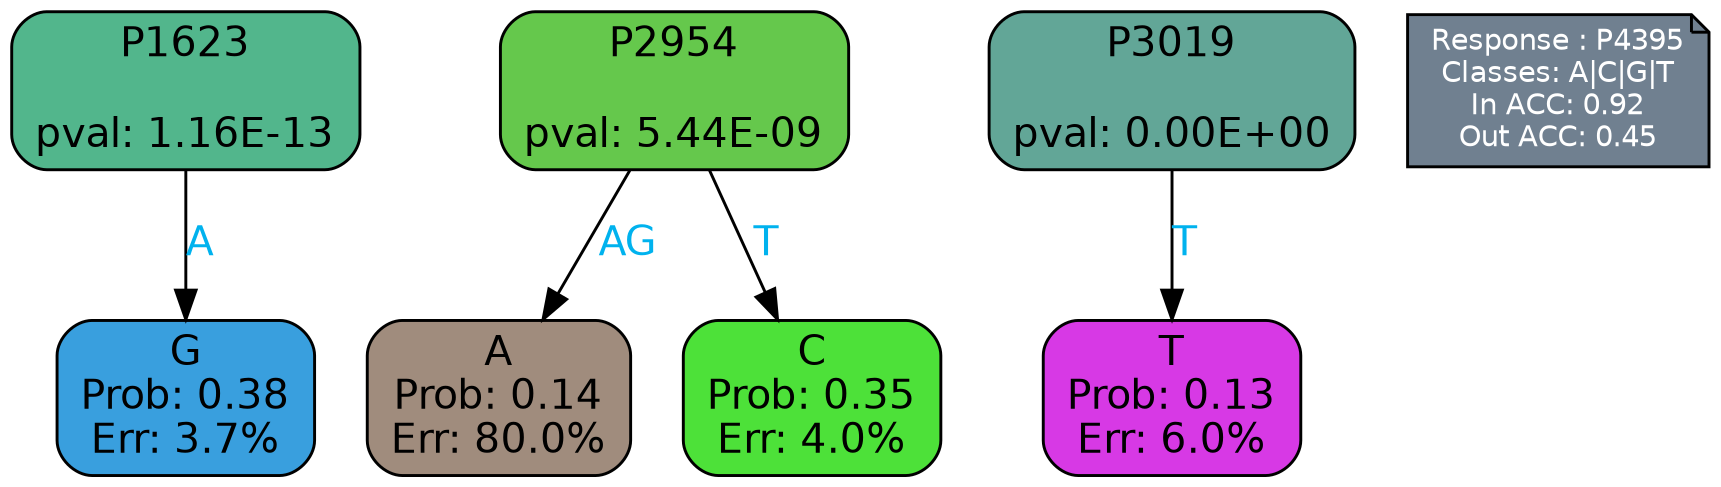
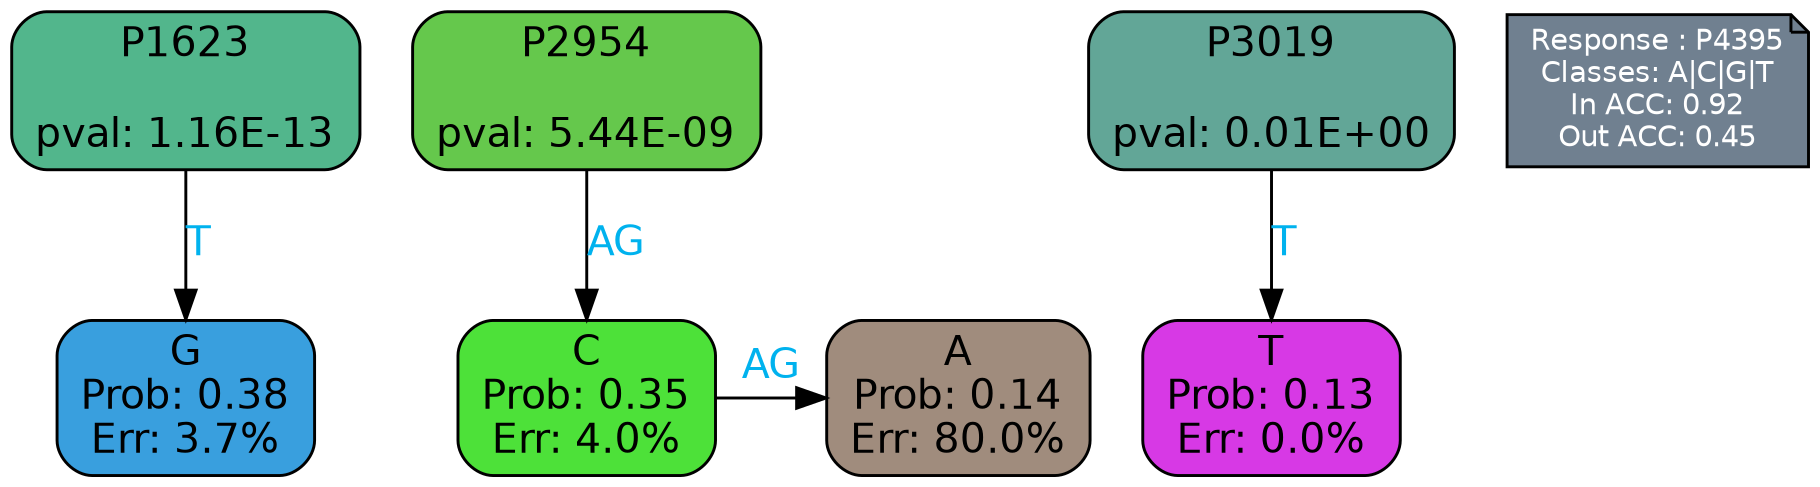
(1172, 91) -> (1272, 91)
(594, 232) -> (756, 398)
(200, 244) -> (199, 244)
(767, 244) -> (616, 244)
(1172, 398) -> (1272, 398)
